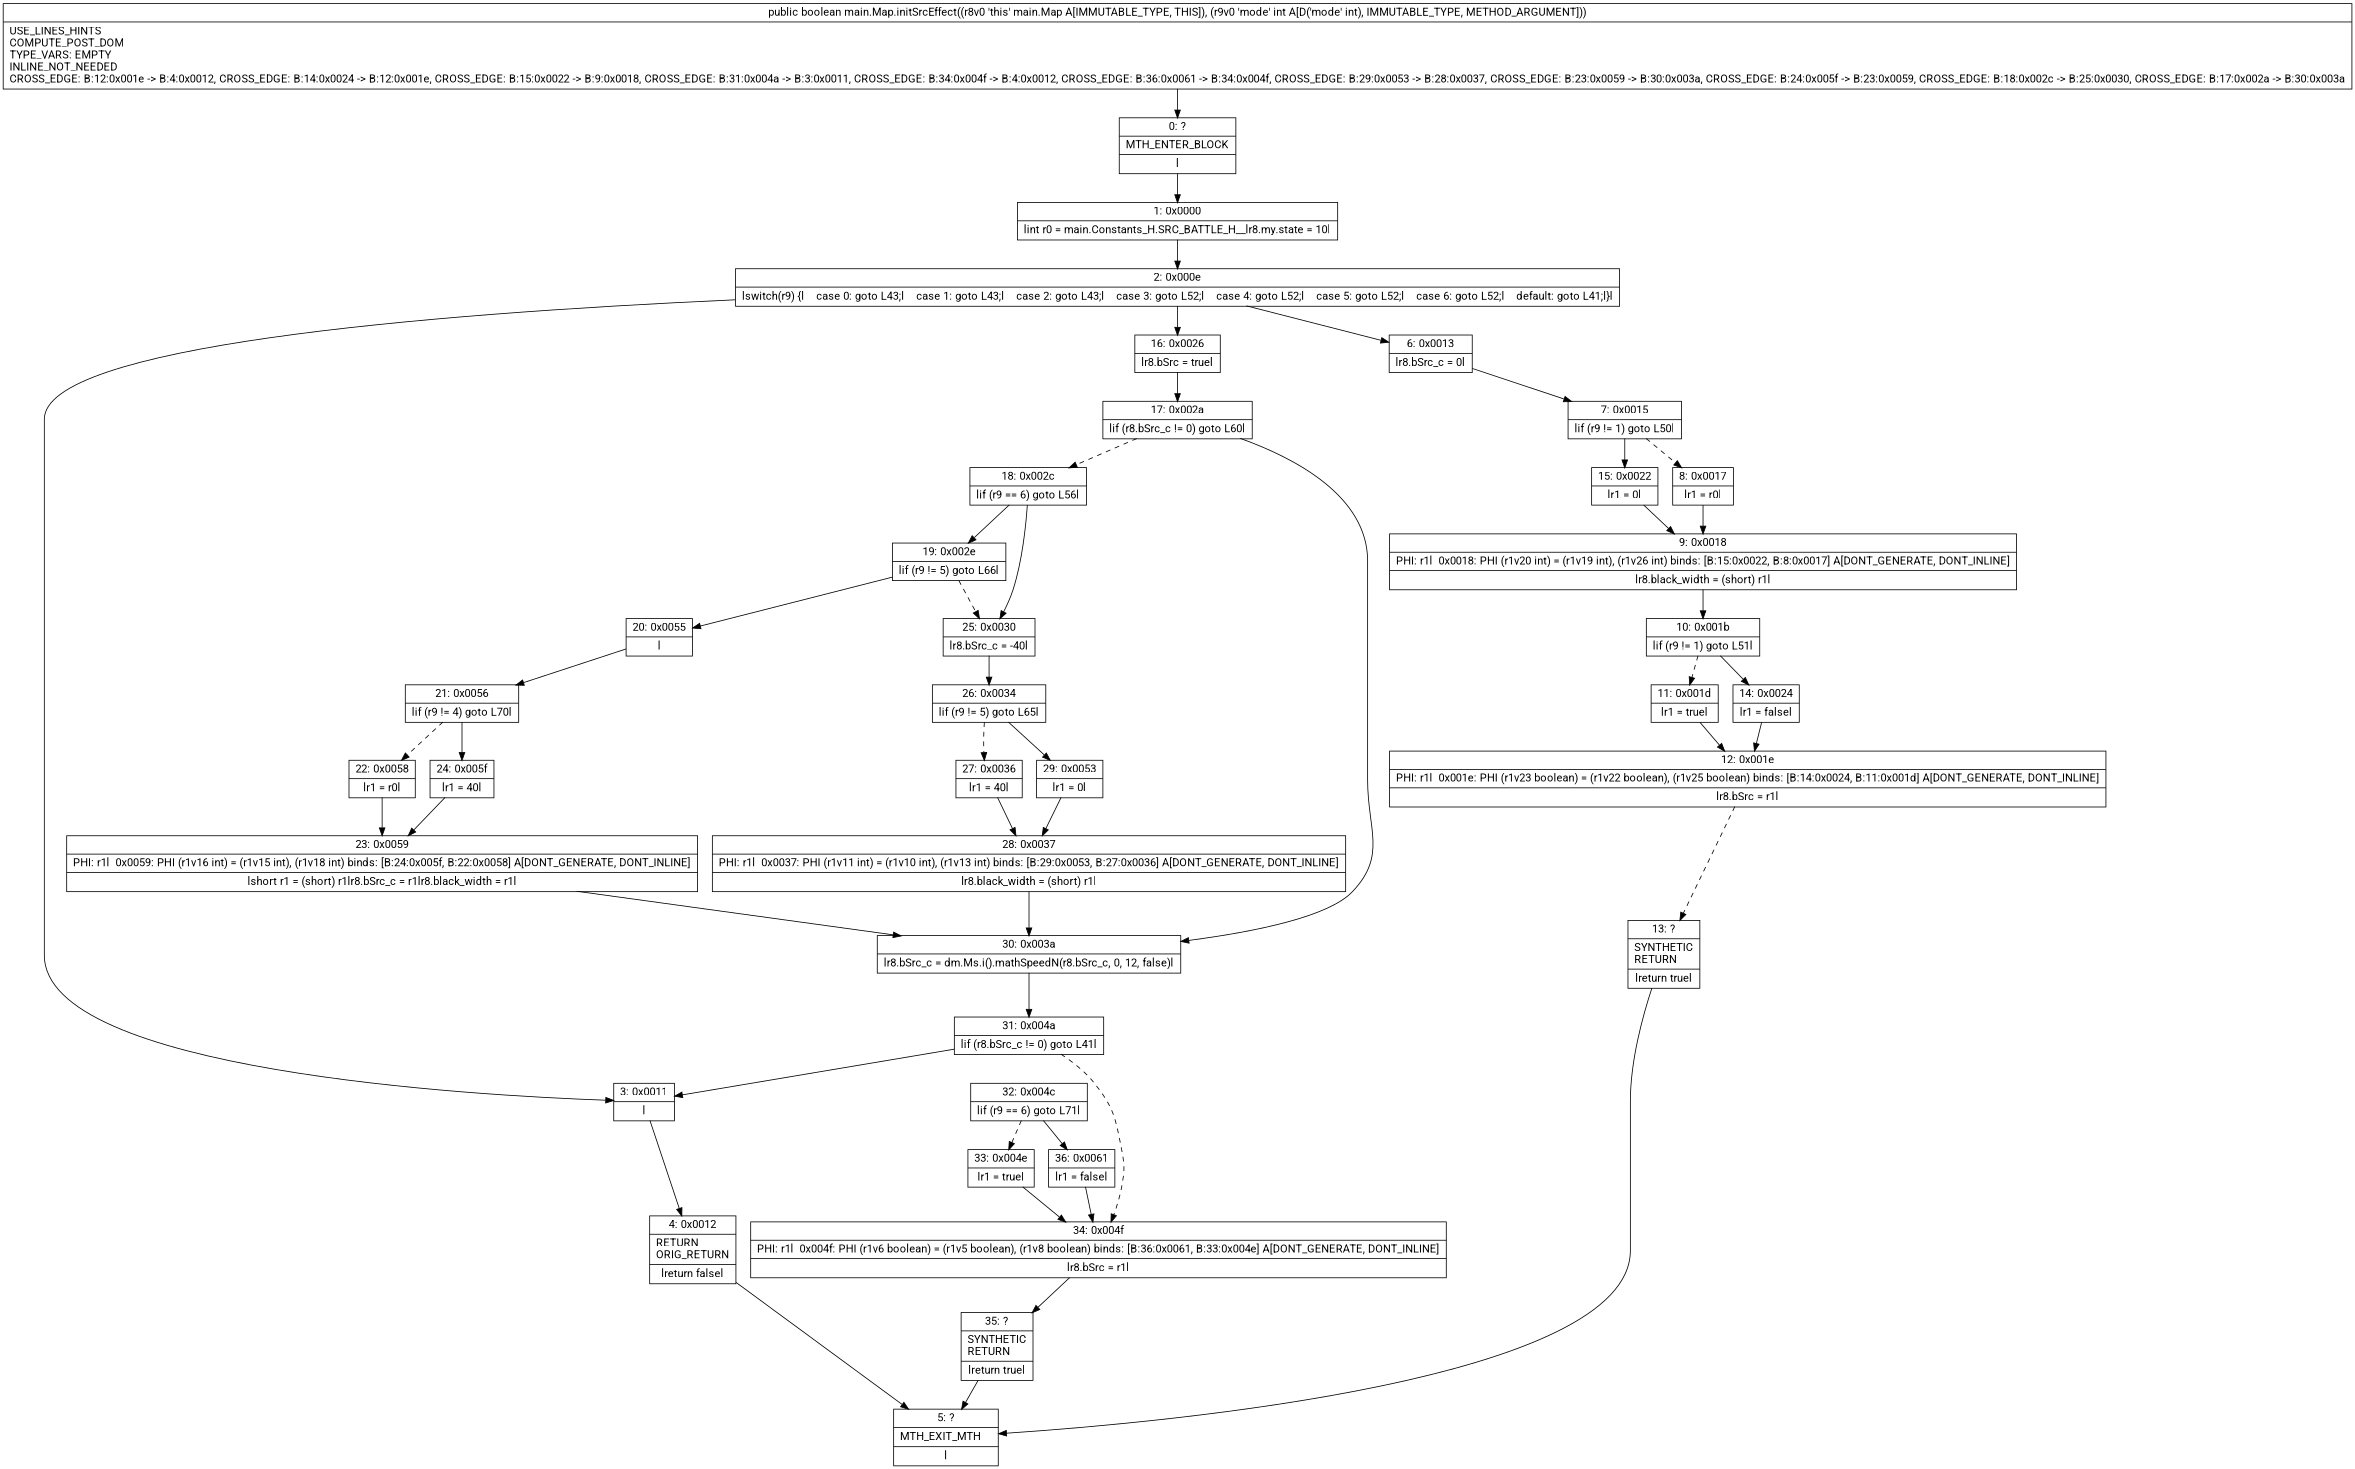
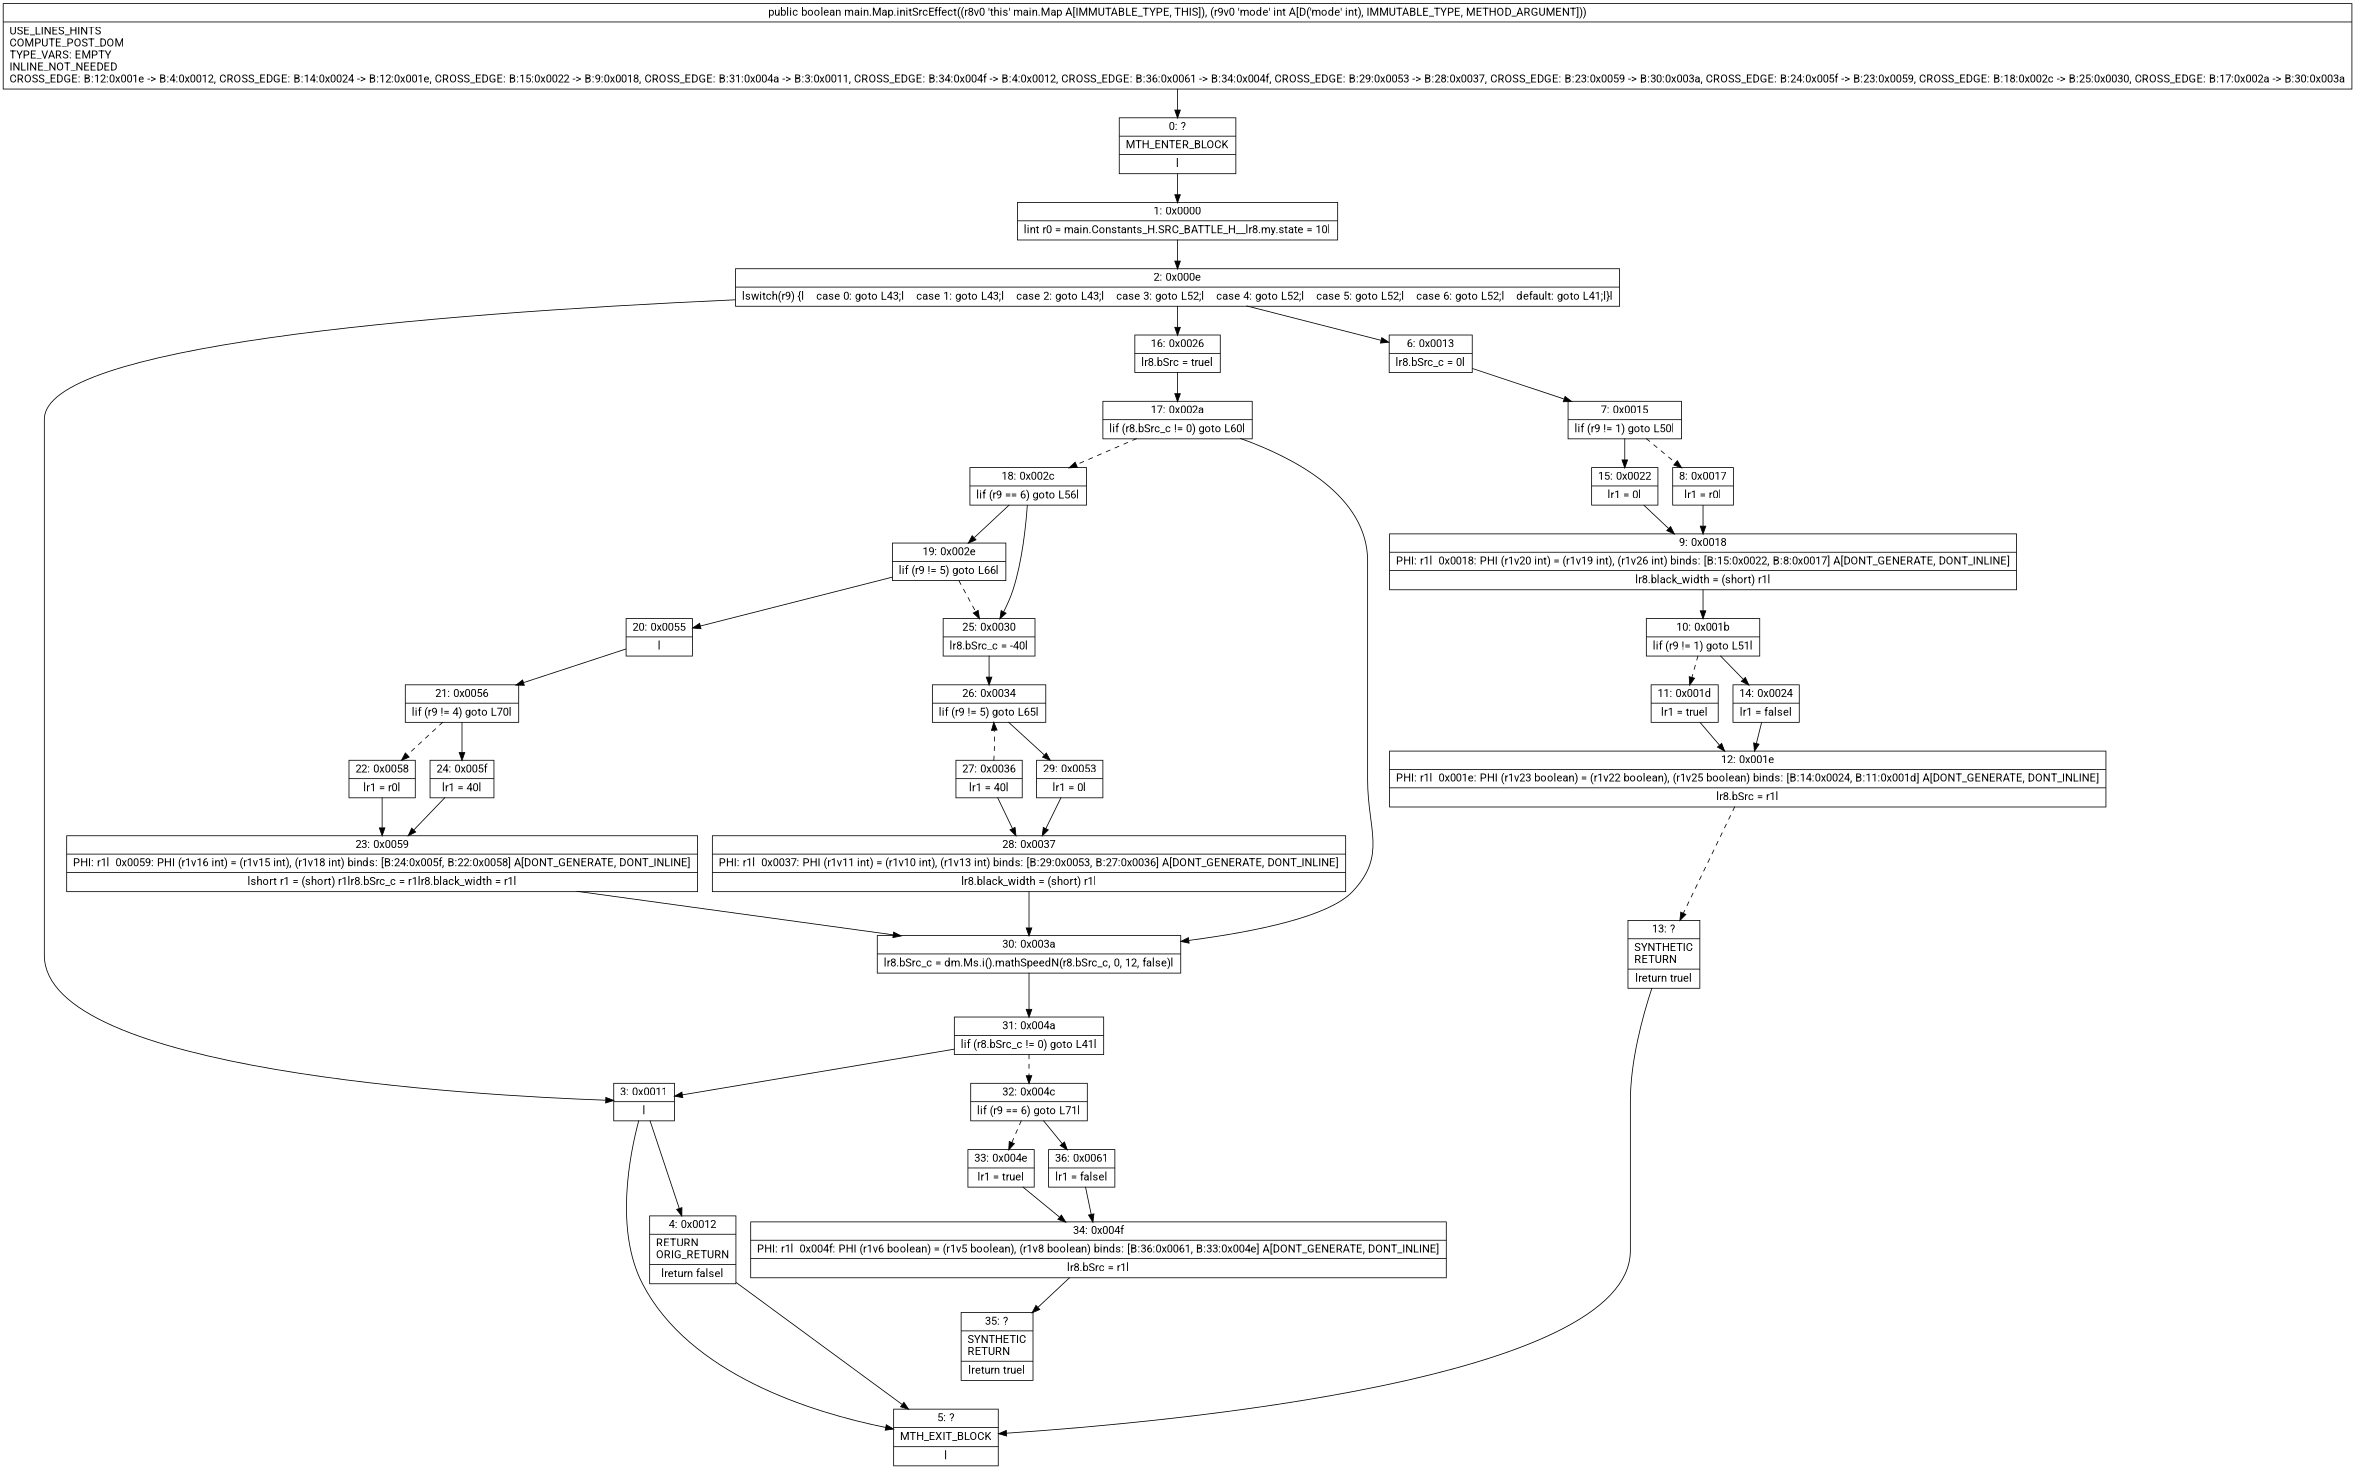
(984, 737) -> (994, 745)
(1116, 1125) -> (1029, 1065)
(972, 1391) -> (681, 1333)
(941, 1437) -> (946, 1437)
